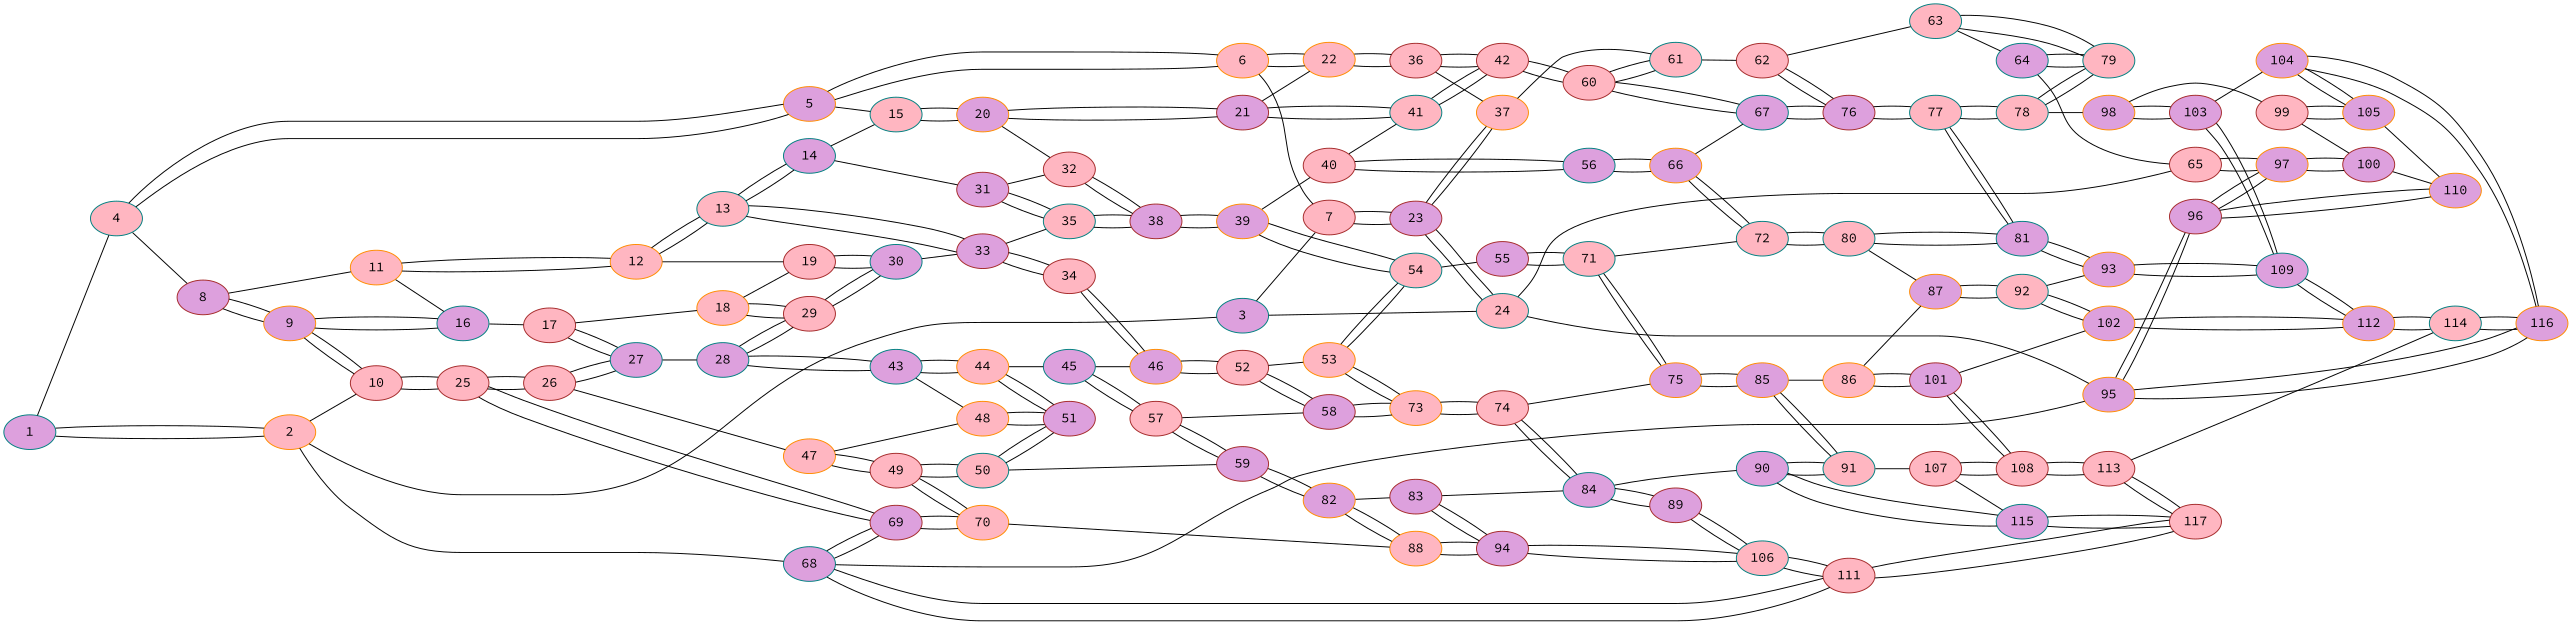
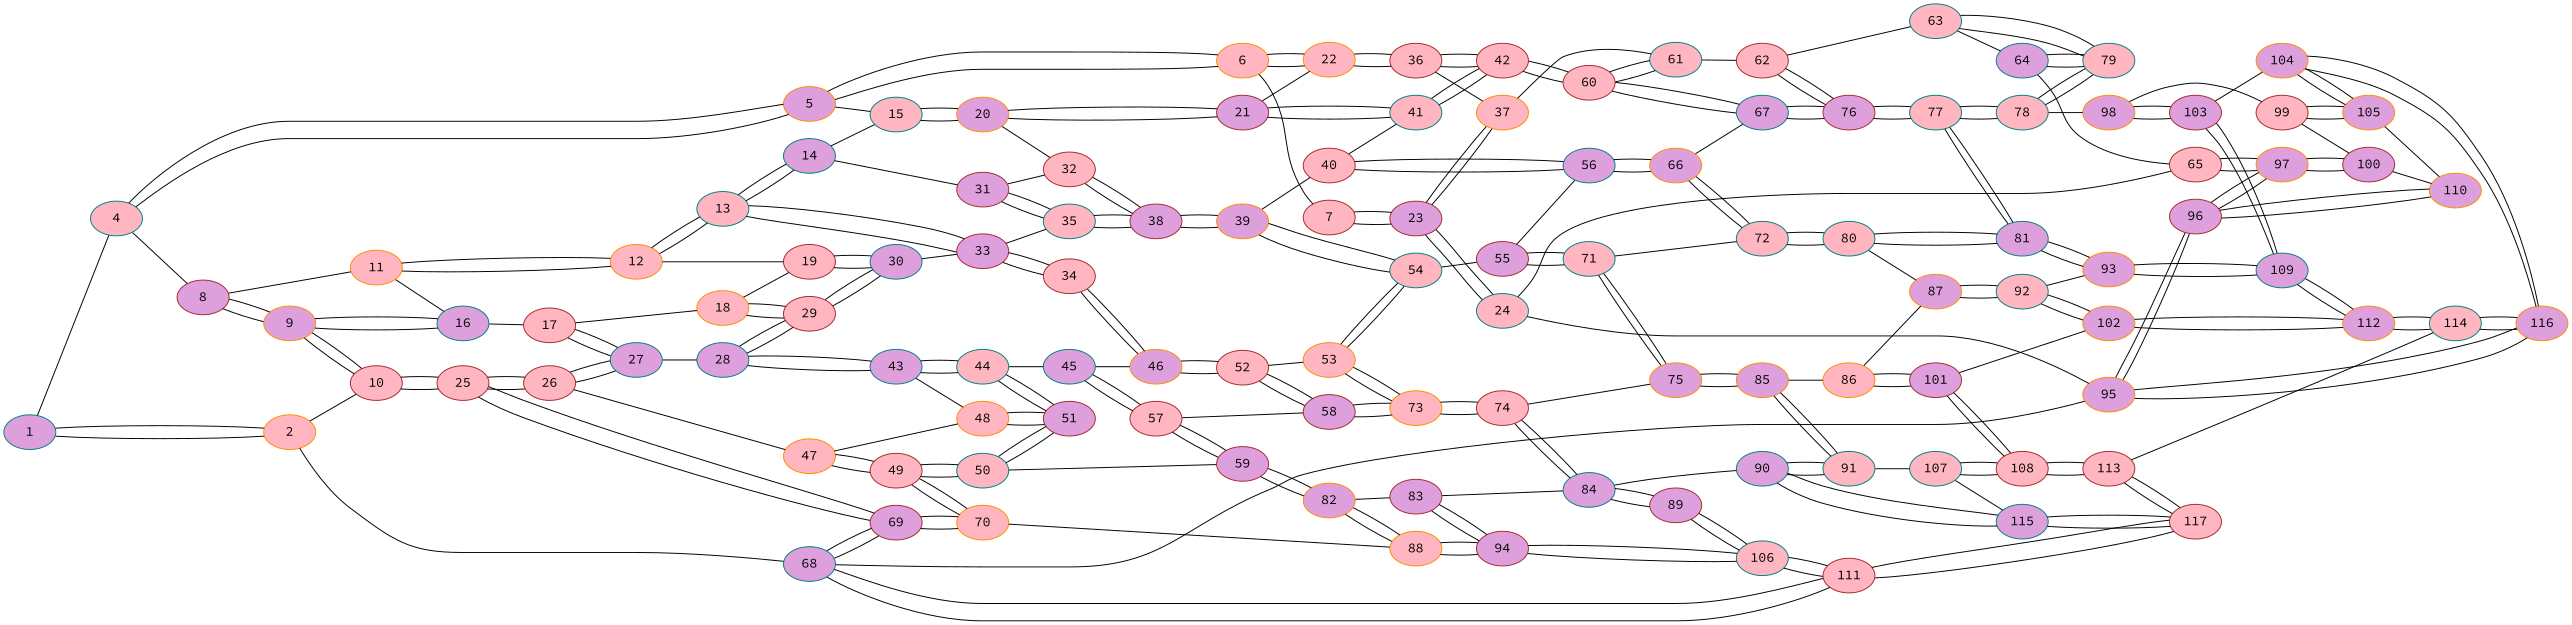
none -> (1546, 212)
(1243, 316) -> none
(983, 367) -> (983, 367)
(1936, 469) -> (1936, 469)
